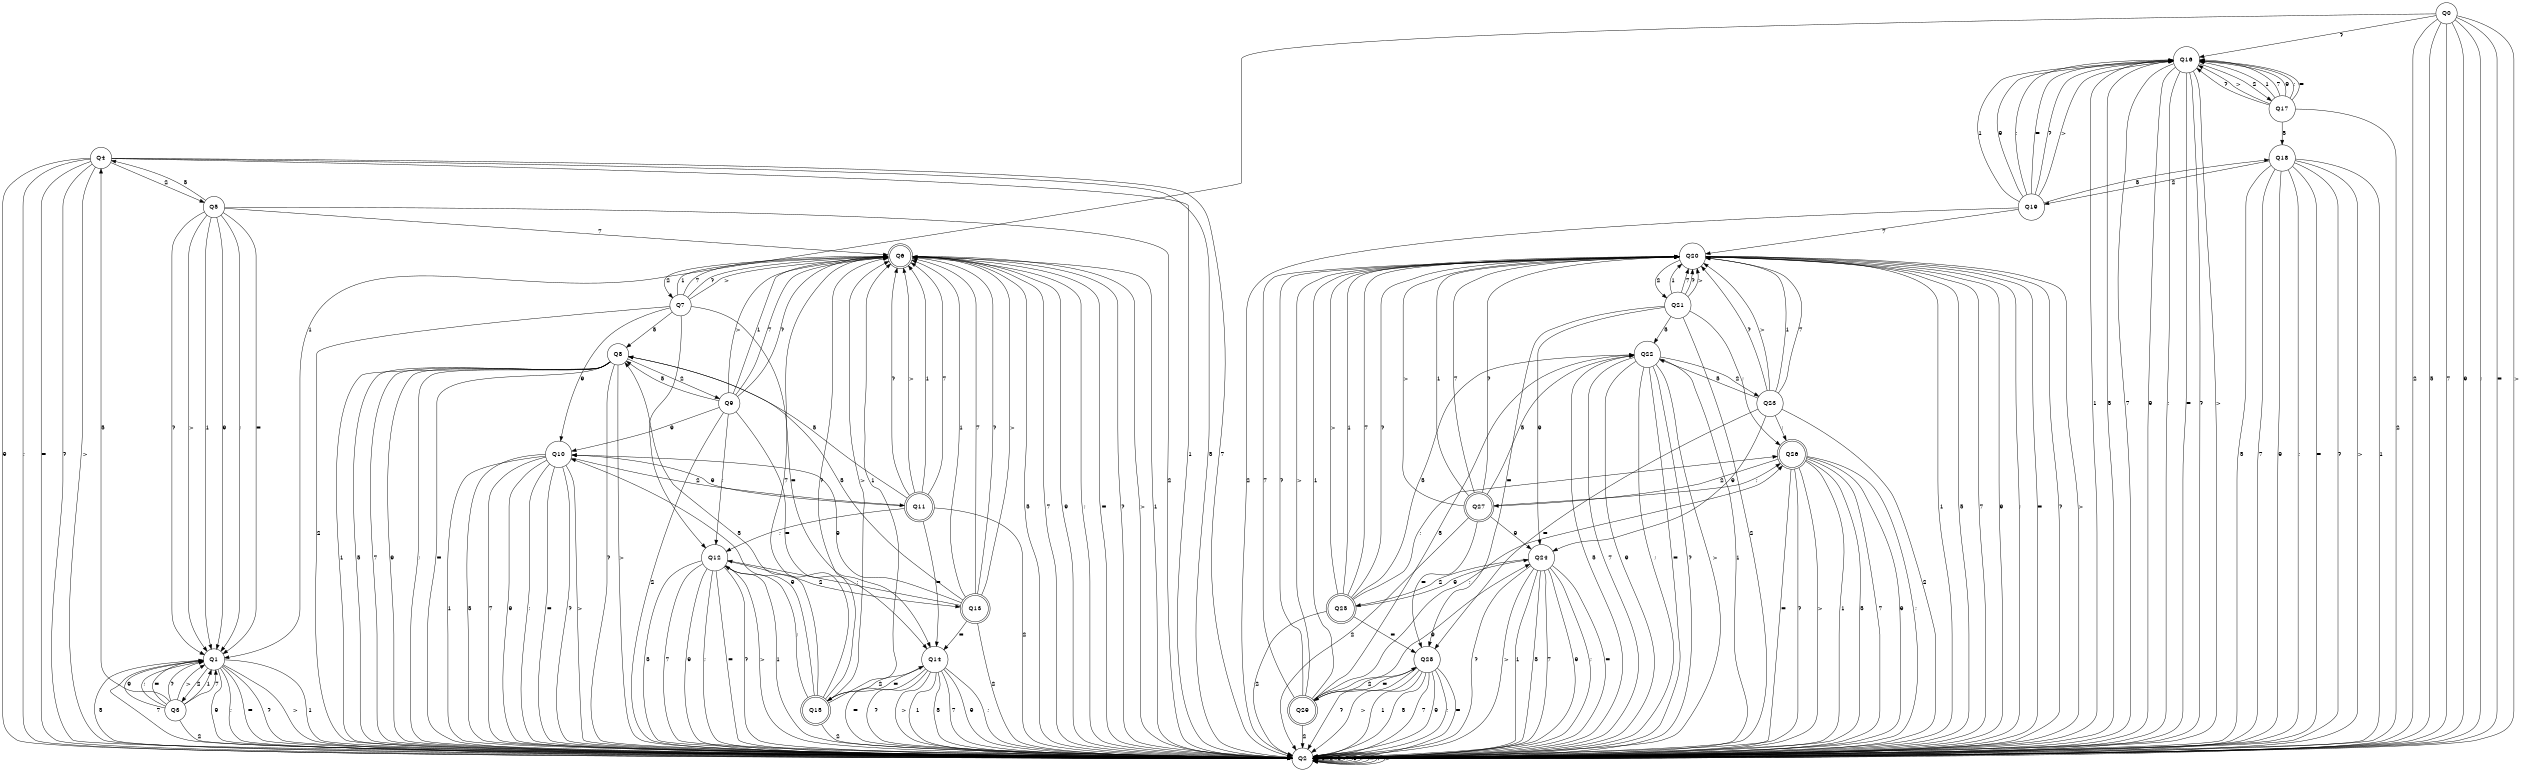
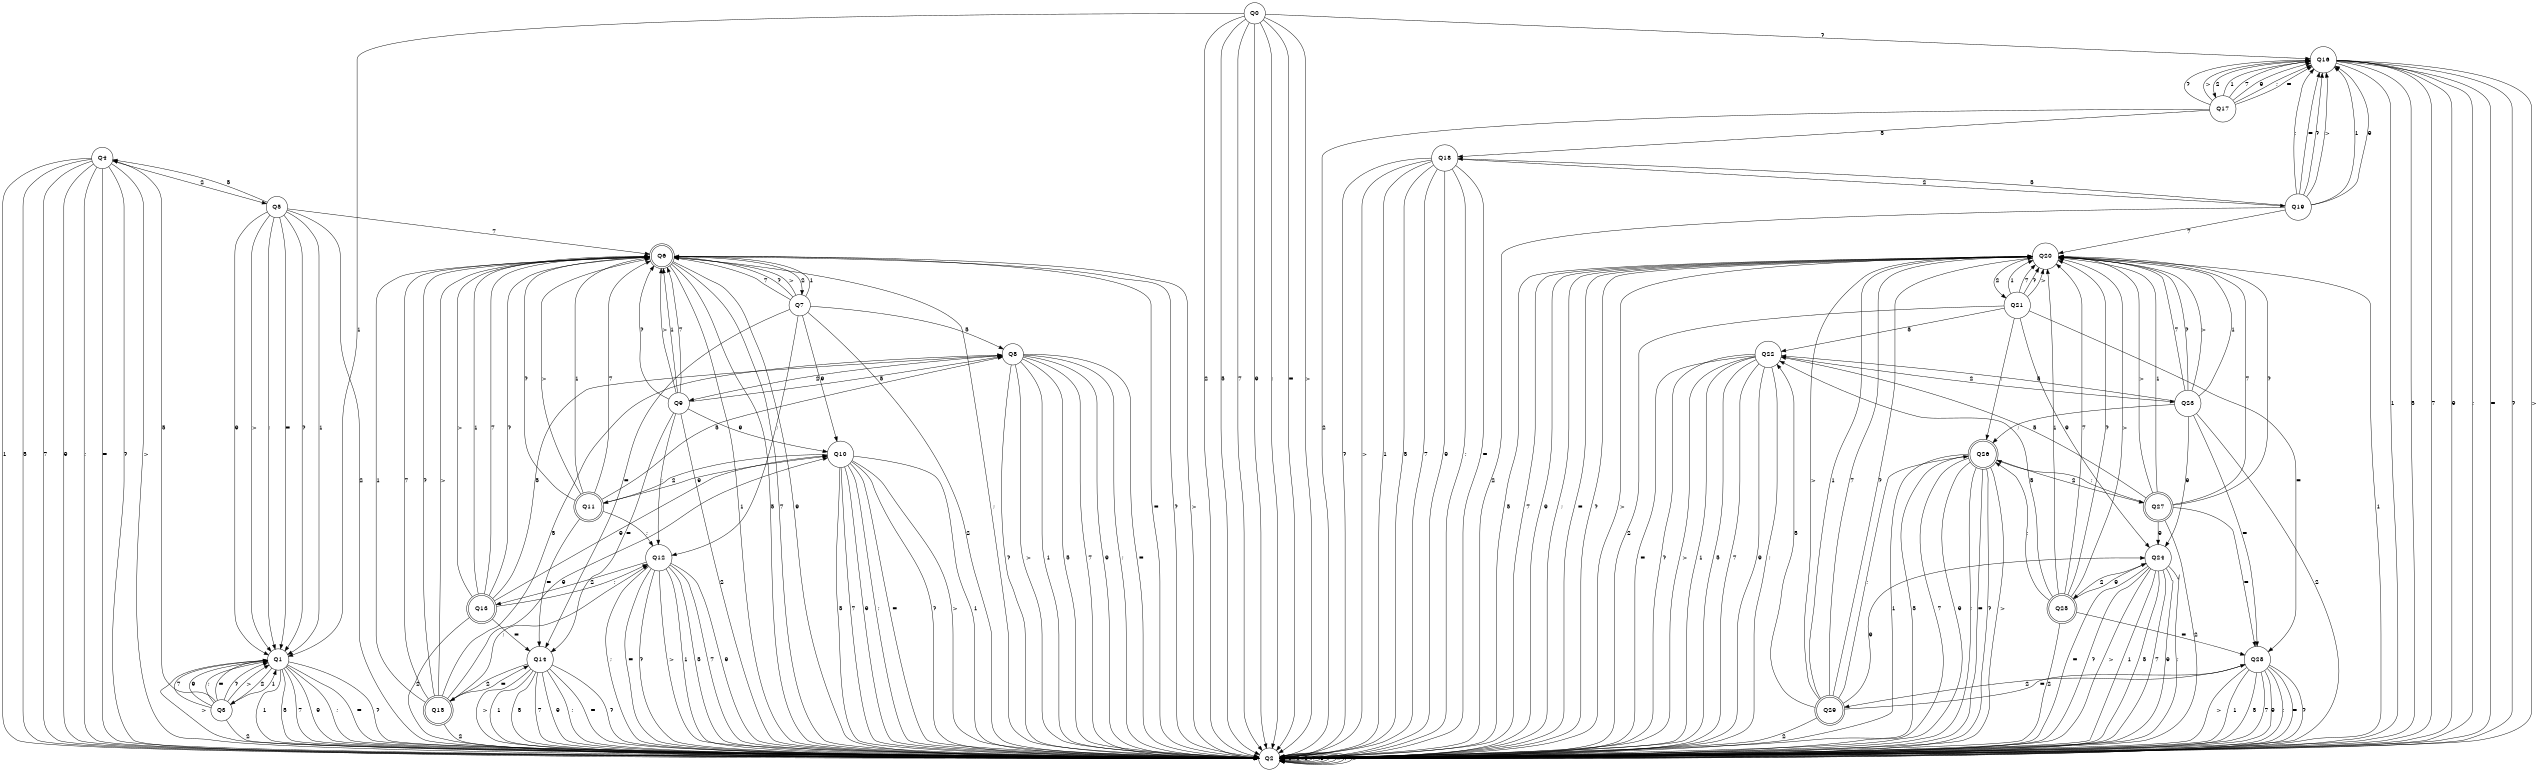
(1023, 723) -> none
